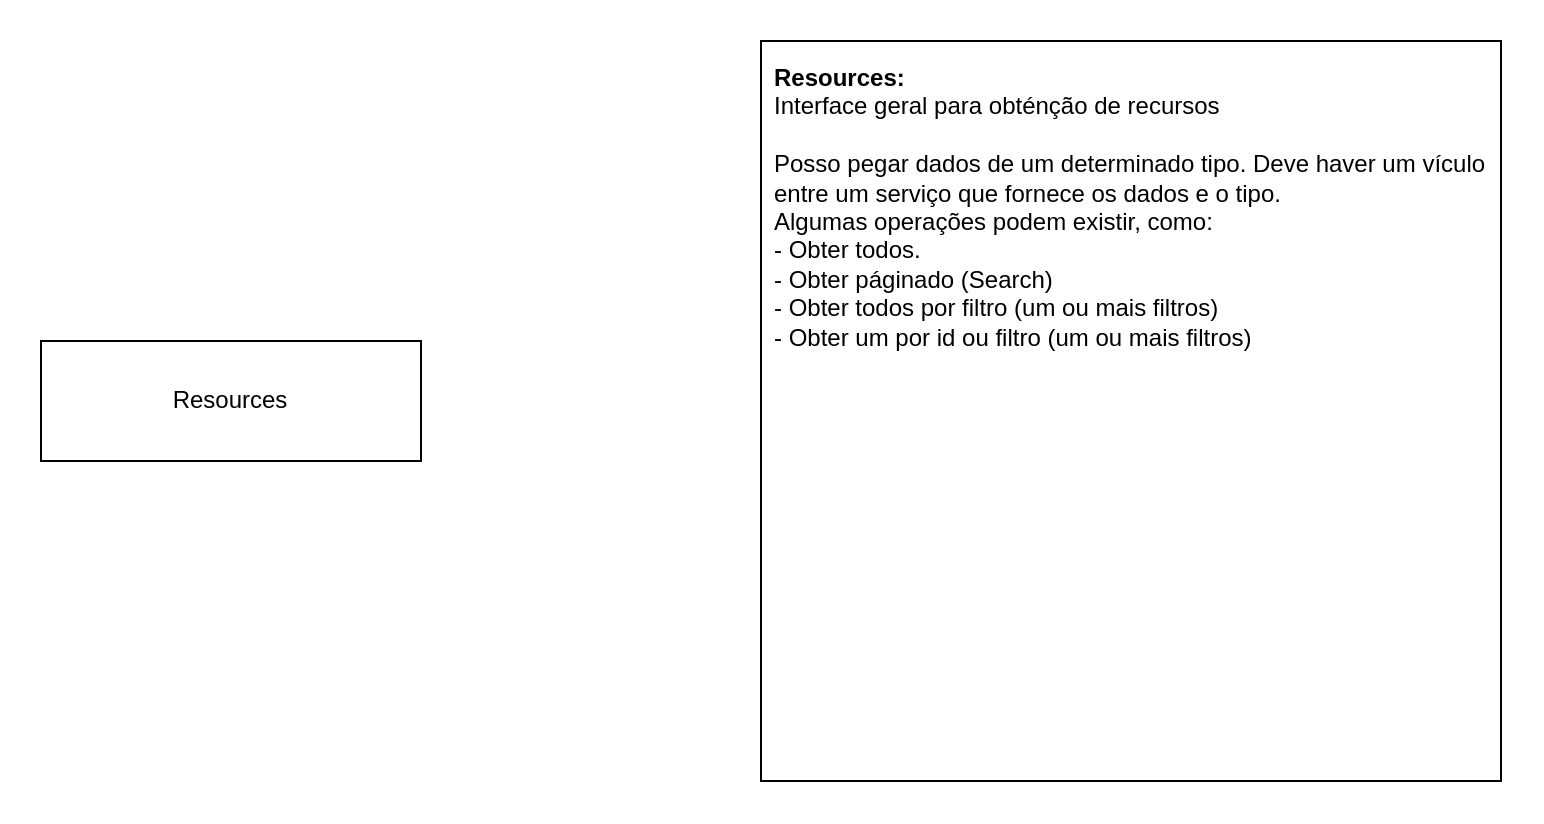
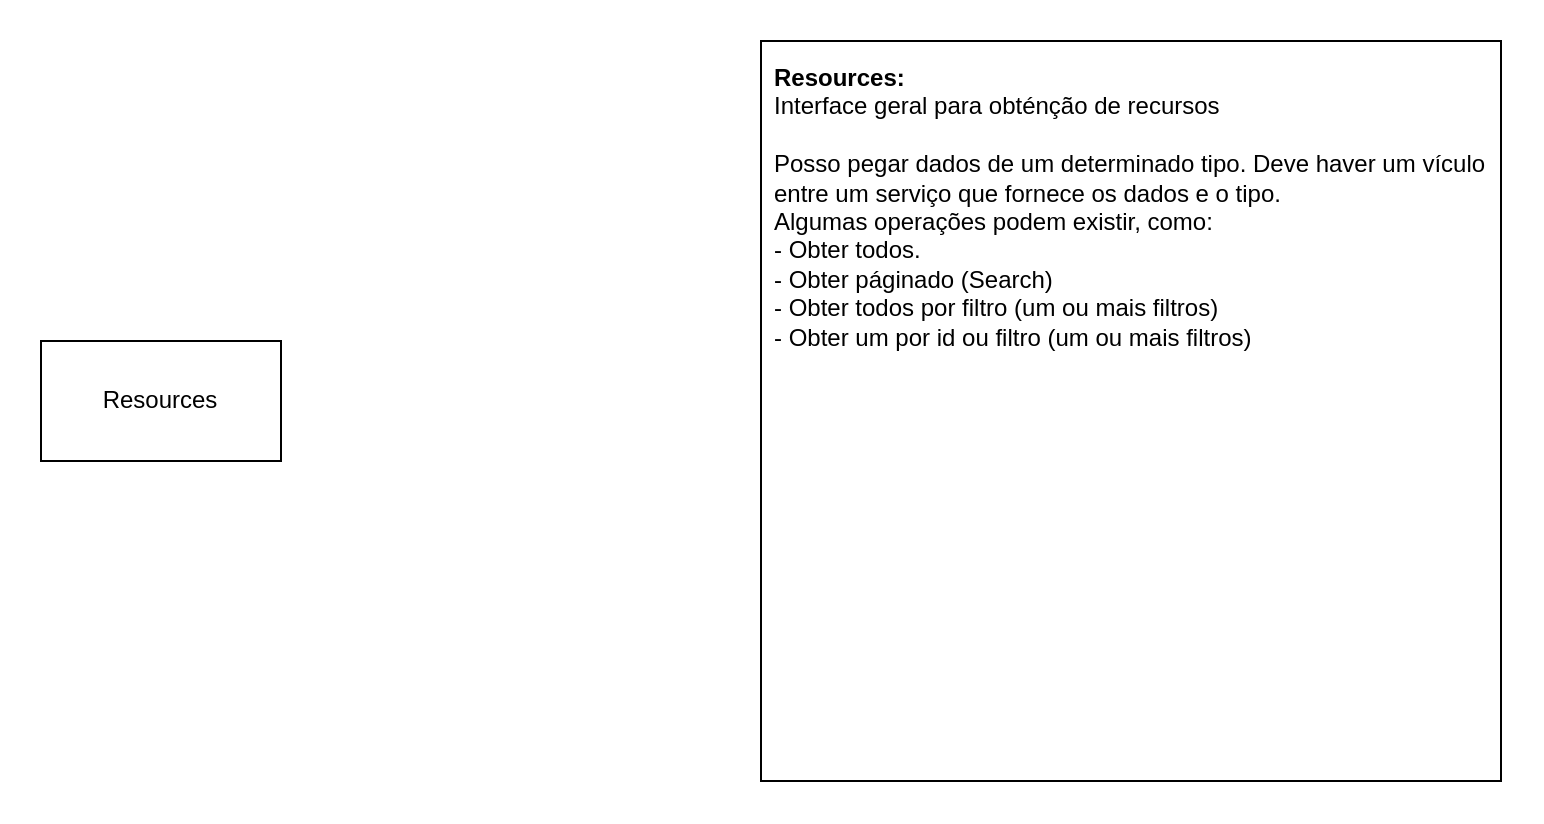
(231, 401) -> (161, 401)
